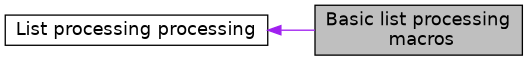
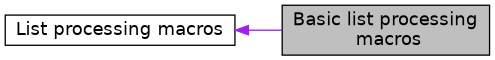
(136, 30) -> (120, 30)
